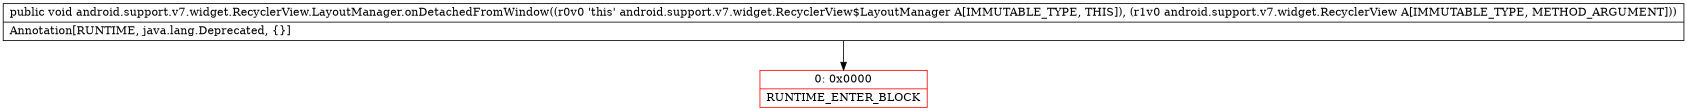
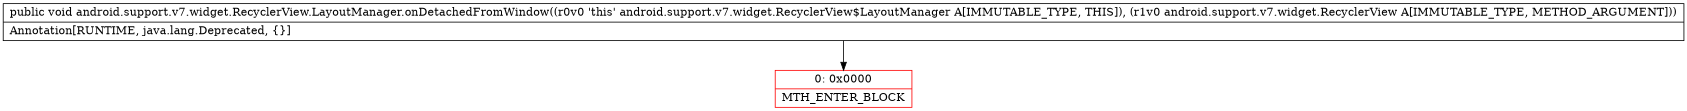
(844, 98) -> (844, 98)
